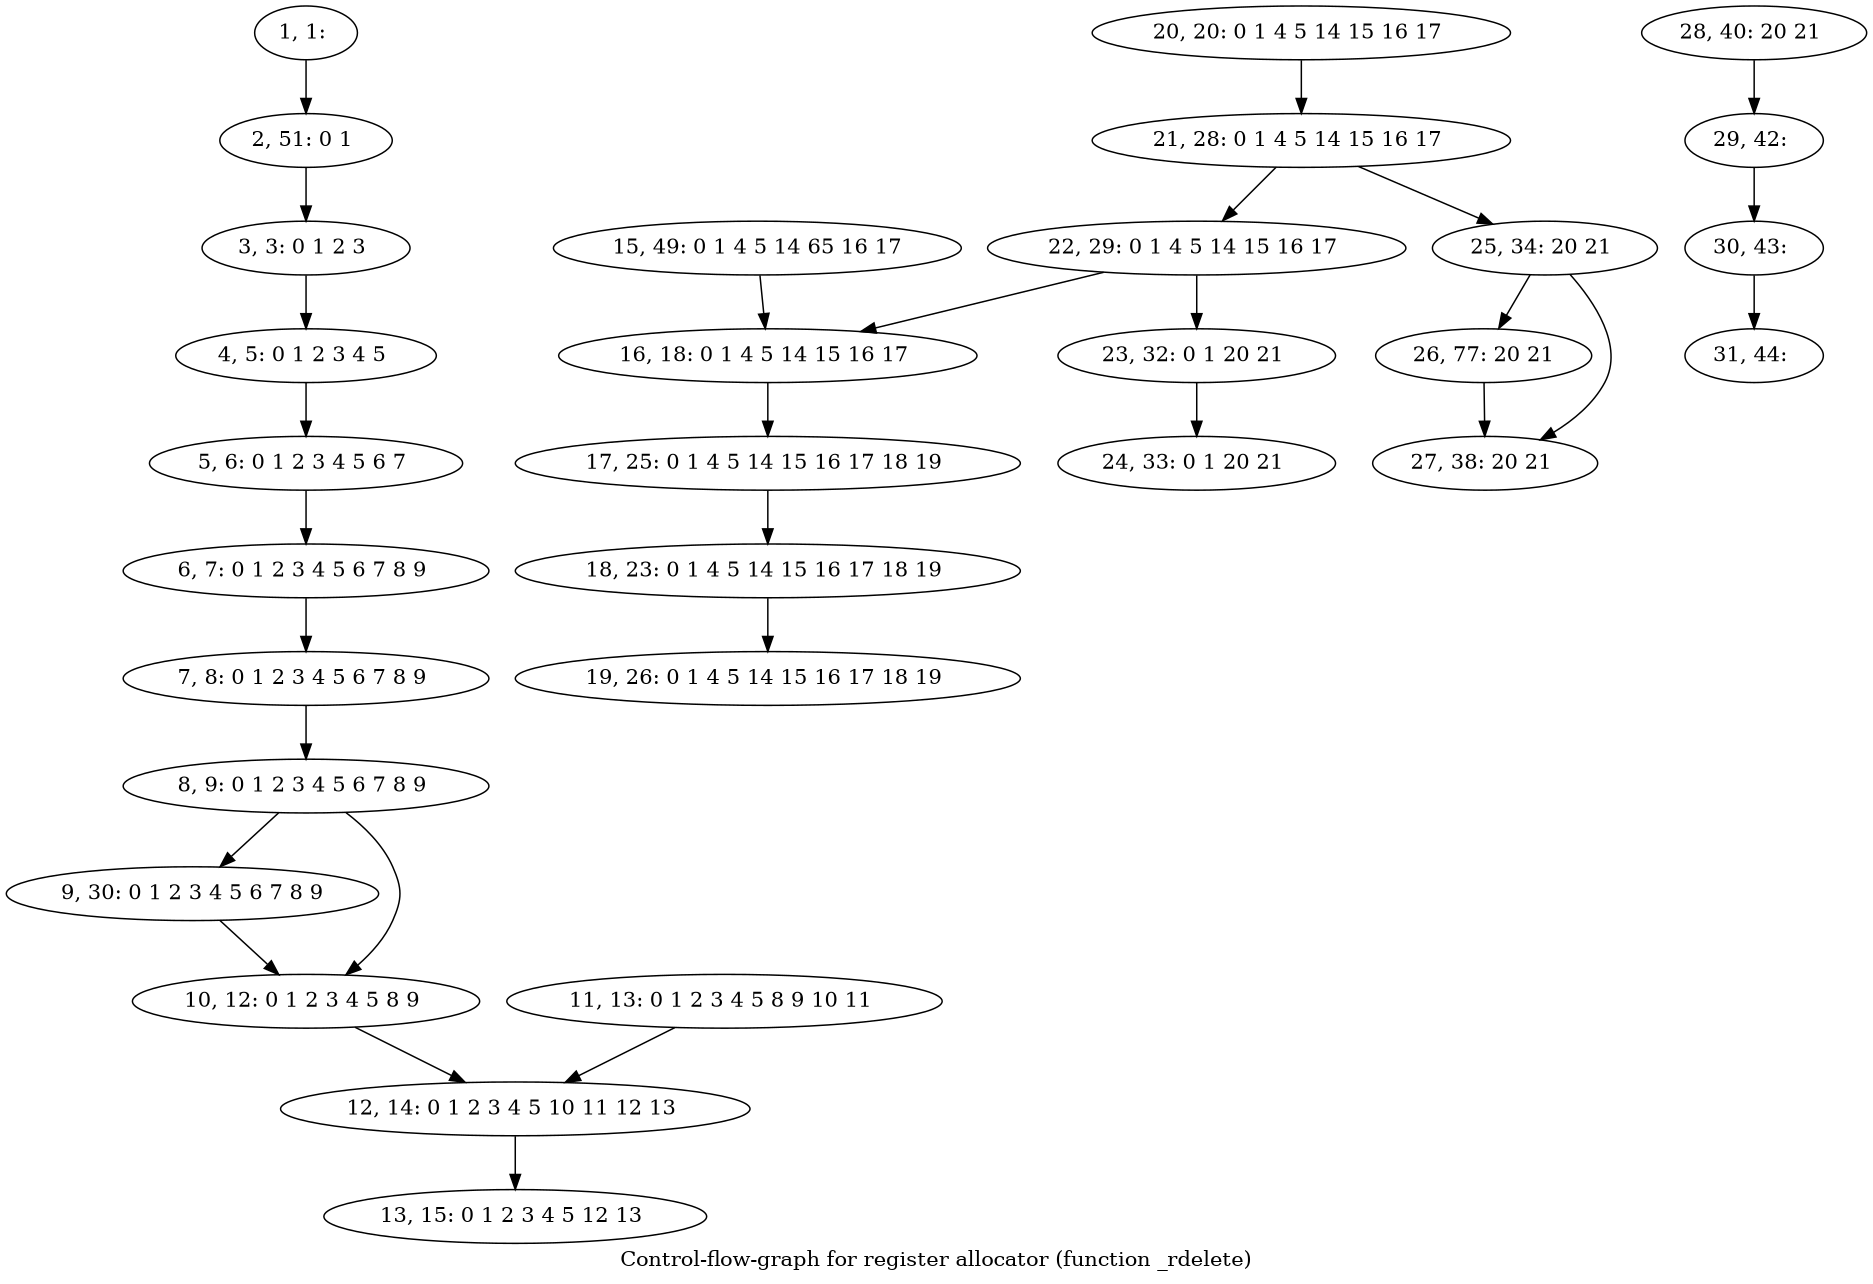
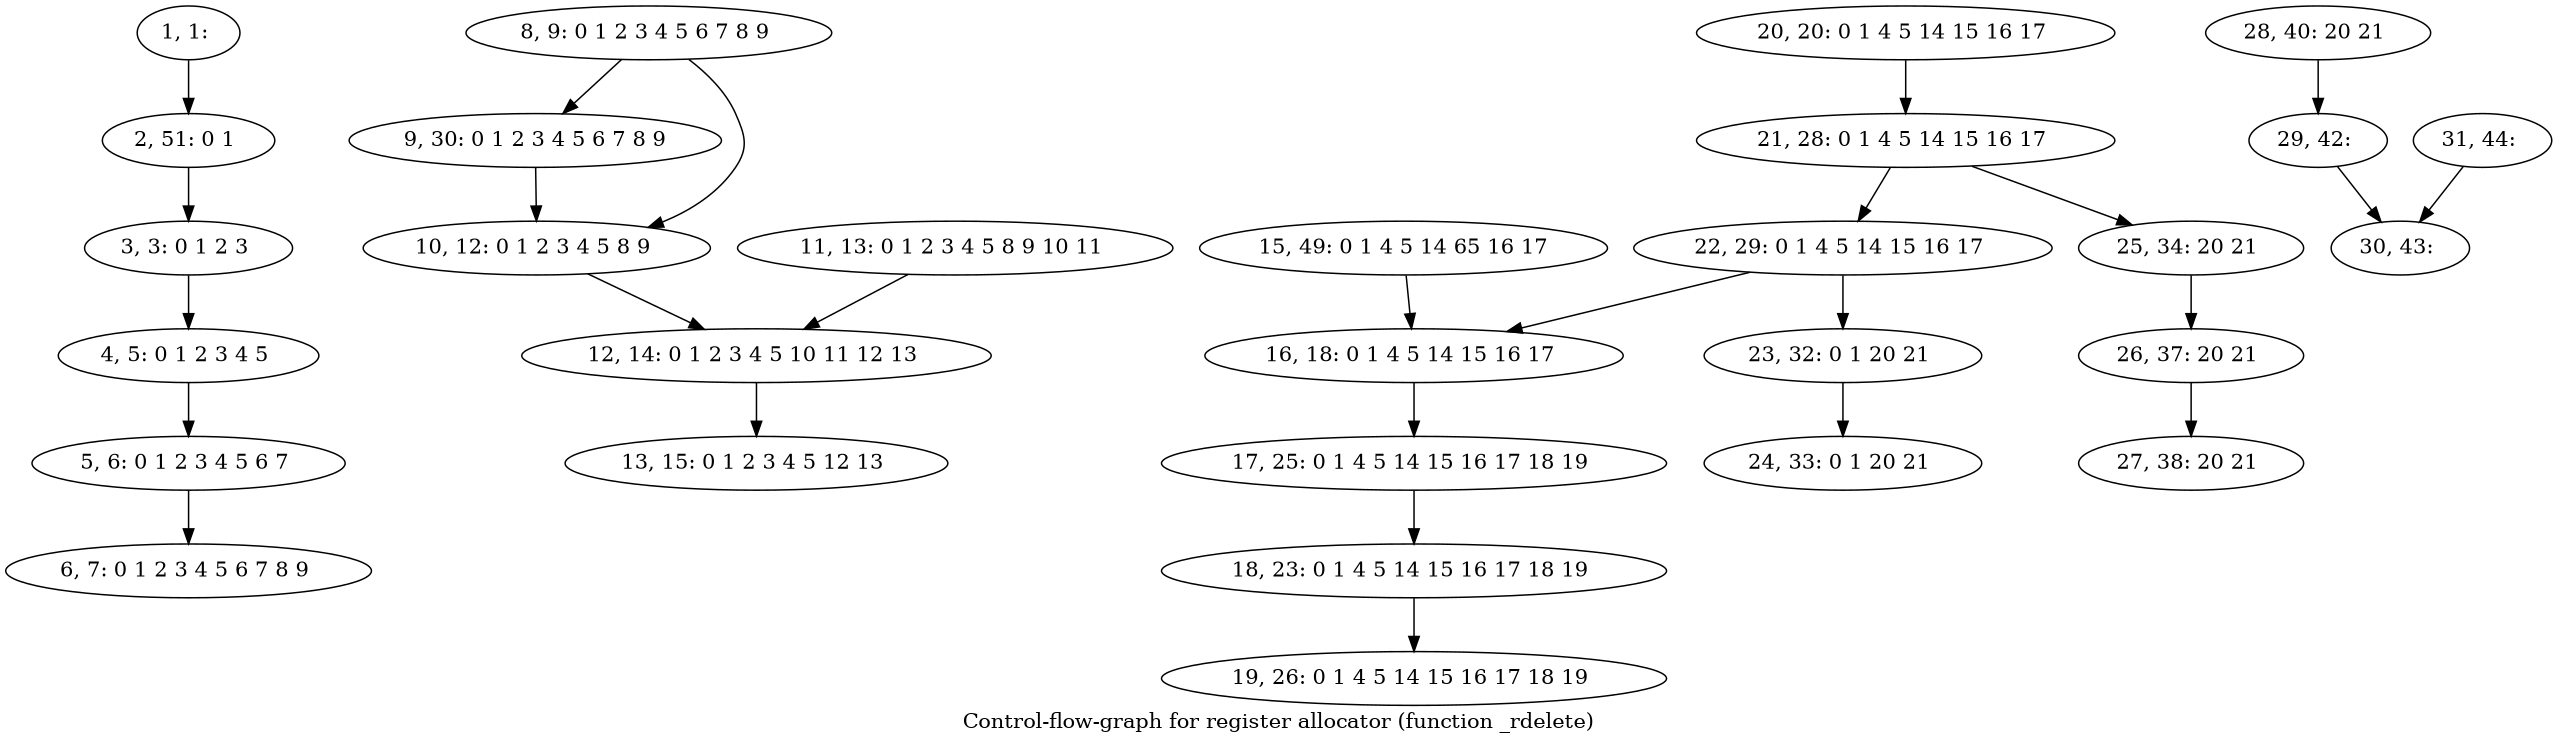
(1754, 295) -> (2446, 188)
(1484, 356) -> (2191, 356)
(1611, 359) -> none
(306, 678) -> none
